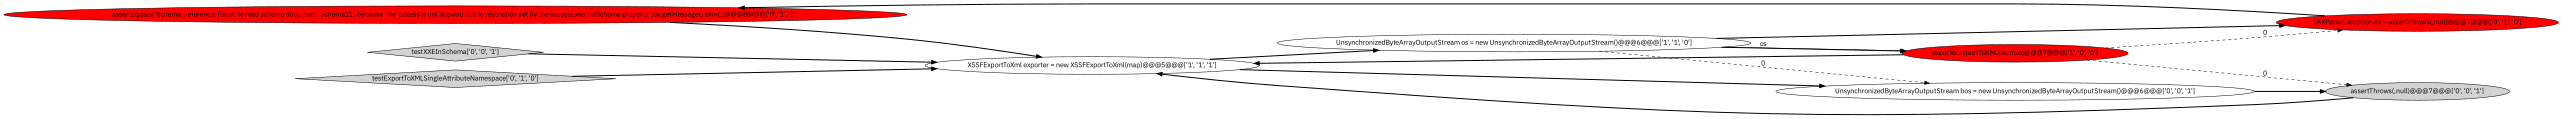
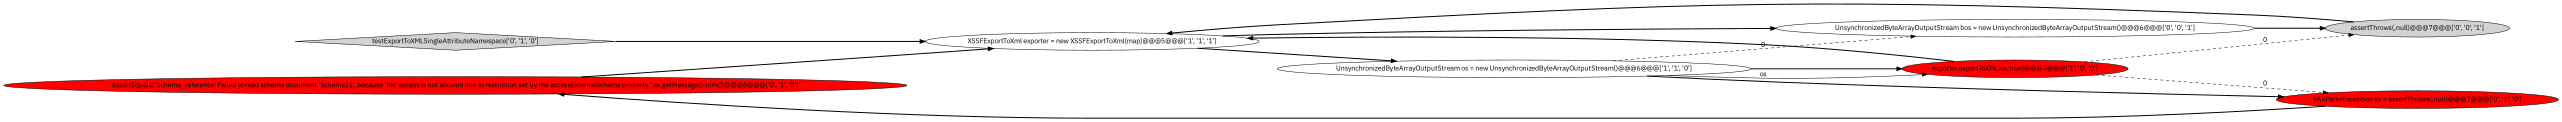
(455, 52) -> none
